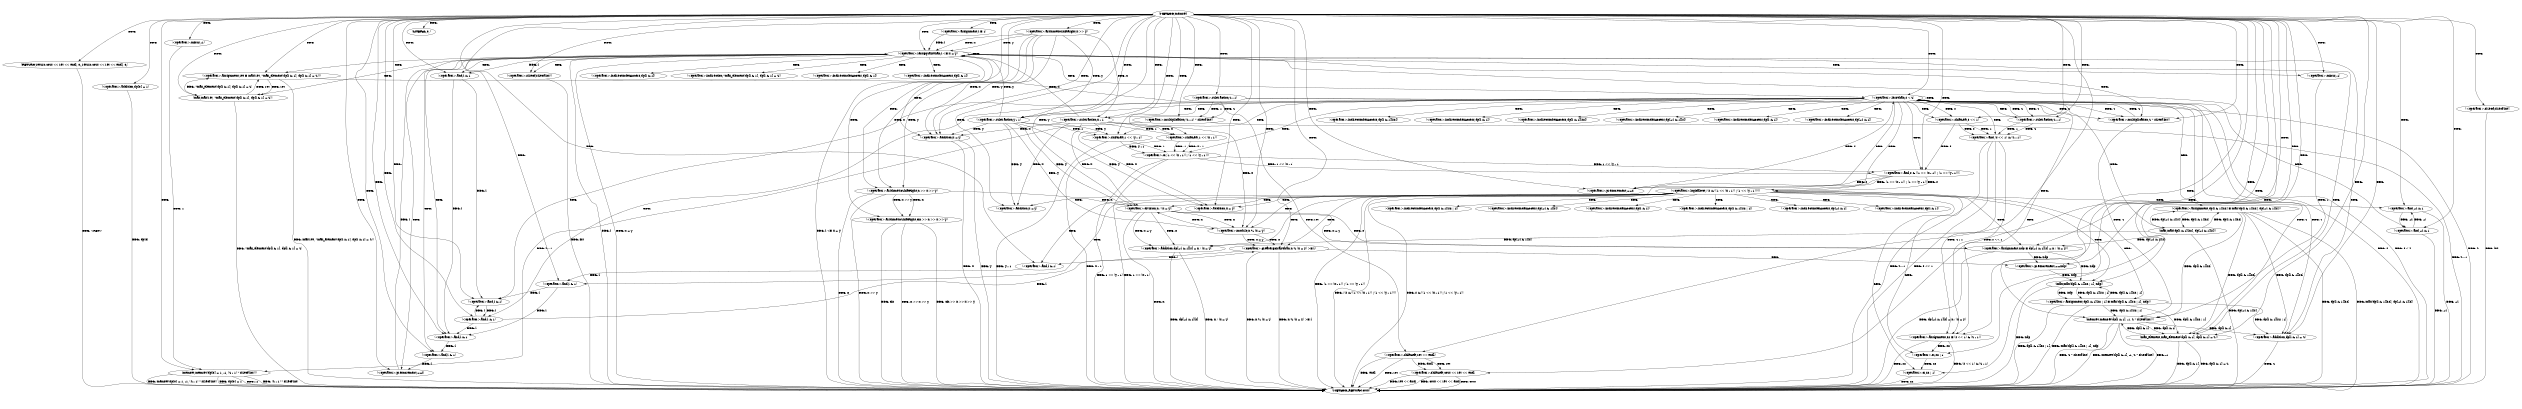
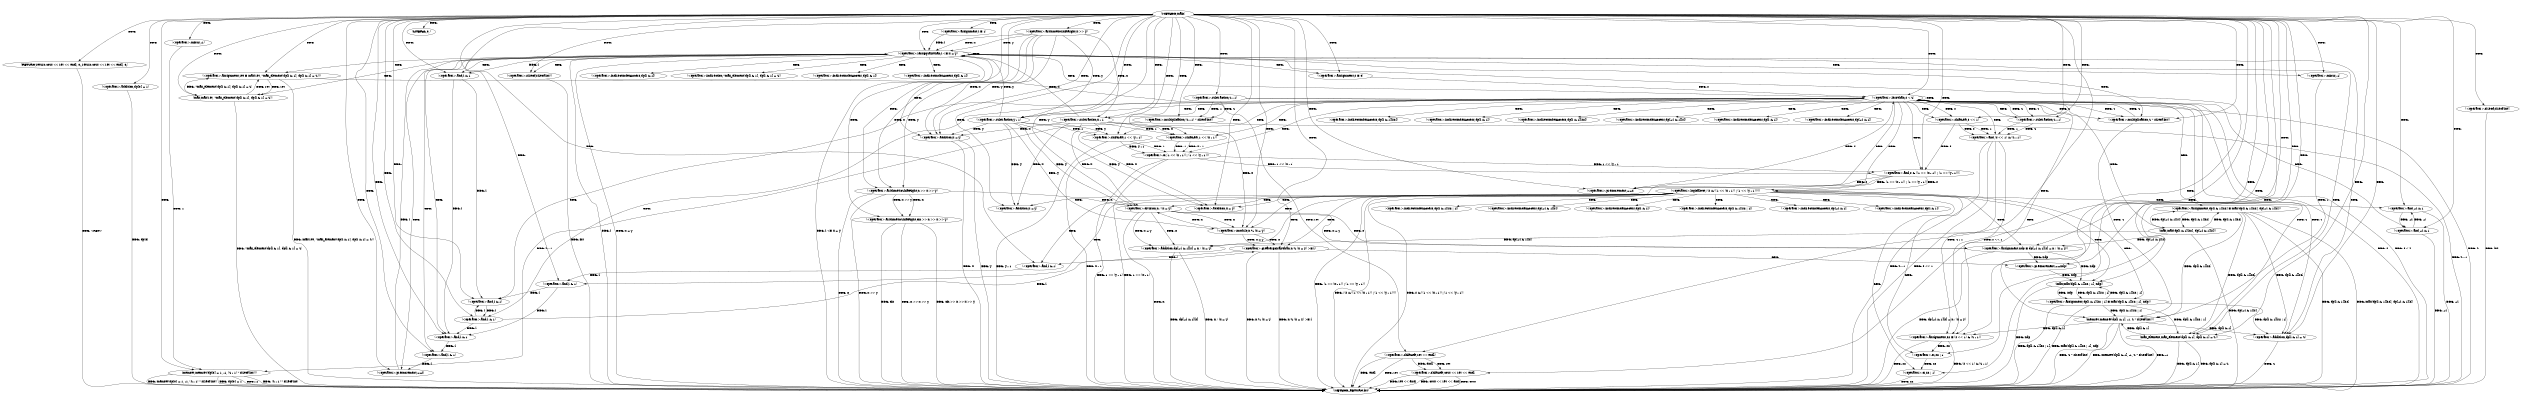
(1173, 14) -> (1173, 14)
none -> (1340, 76)
none -> (1538, 99)
(1776, 258) -> (1776, 258)
(2150, 328) -> (2034, 328)
(1351, 391) -> (1351, 391)
